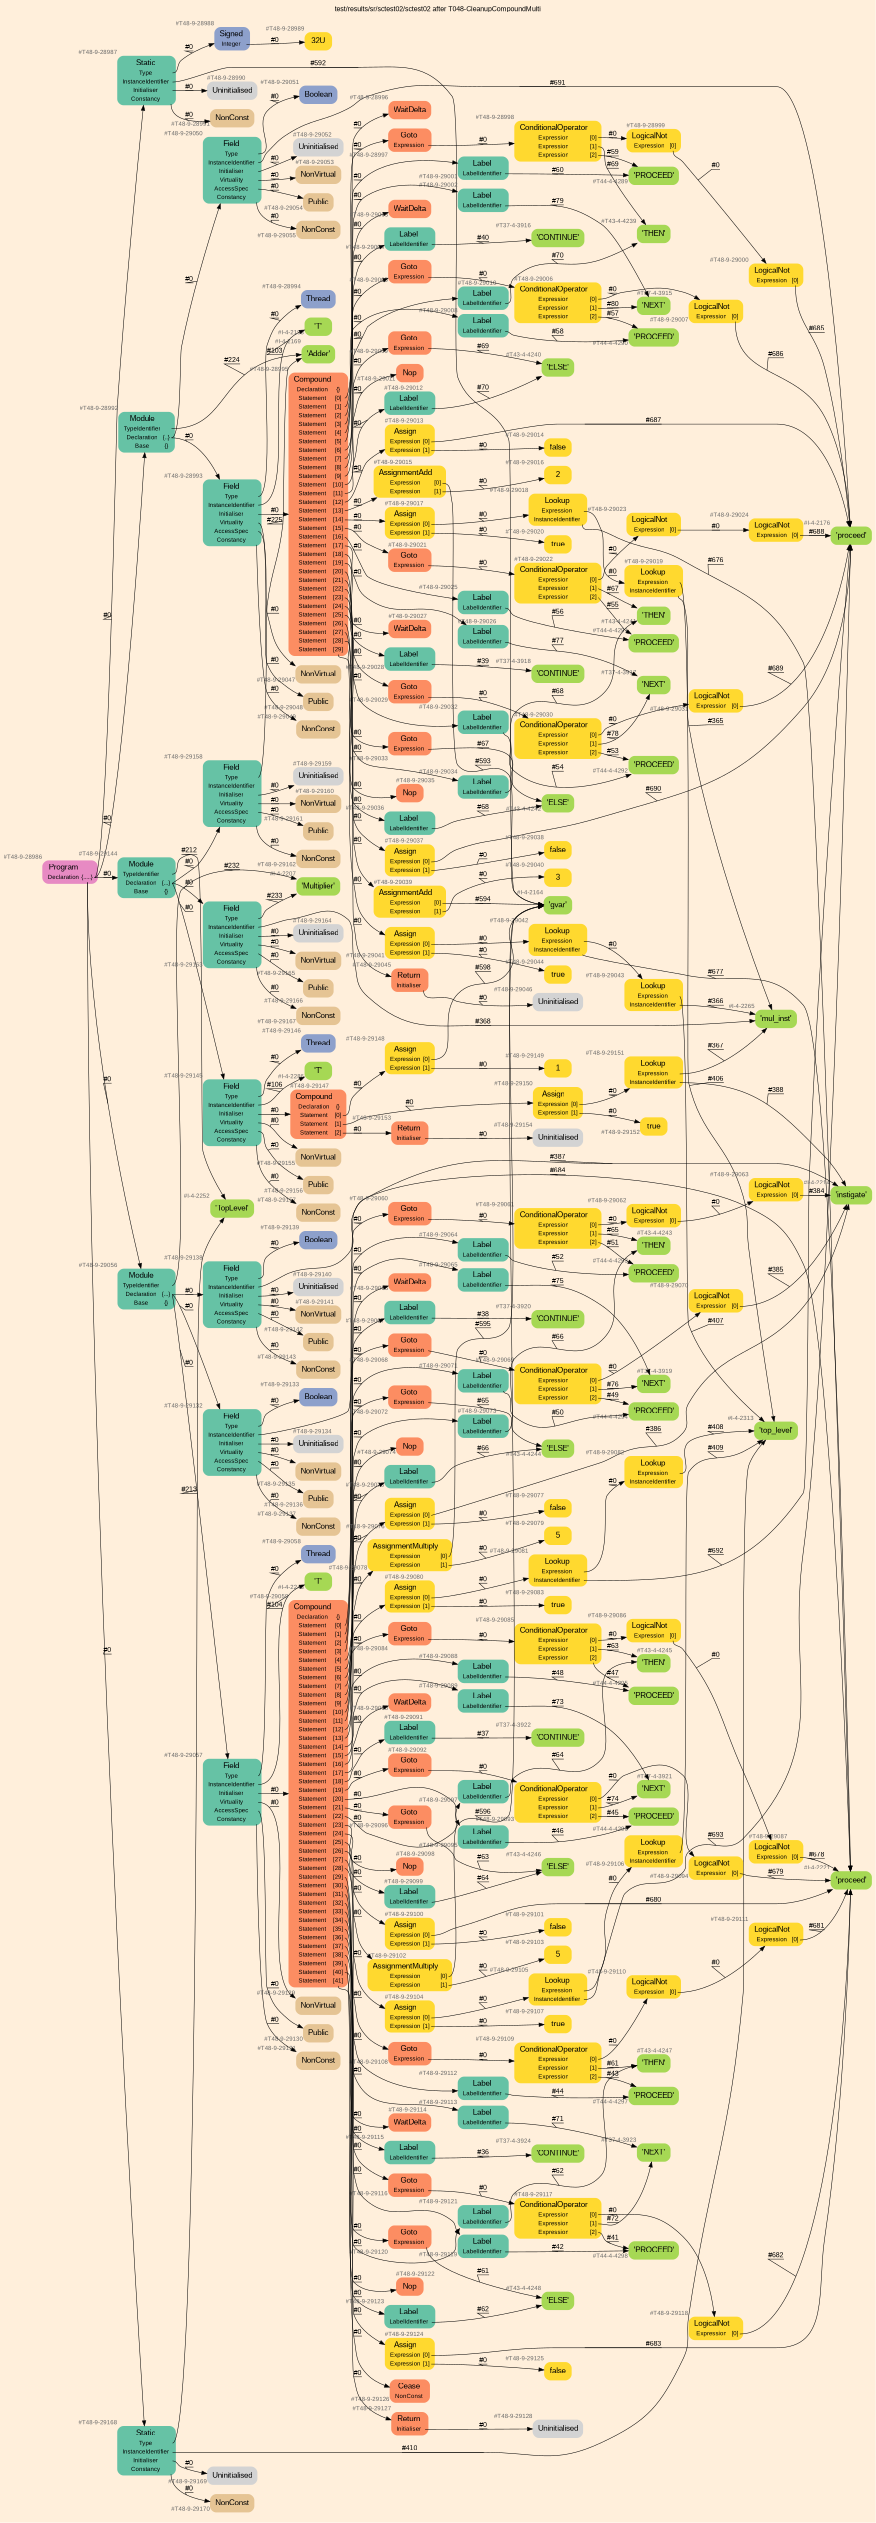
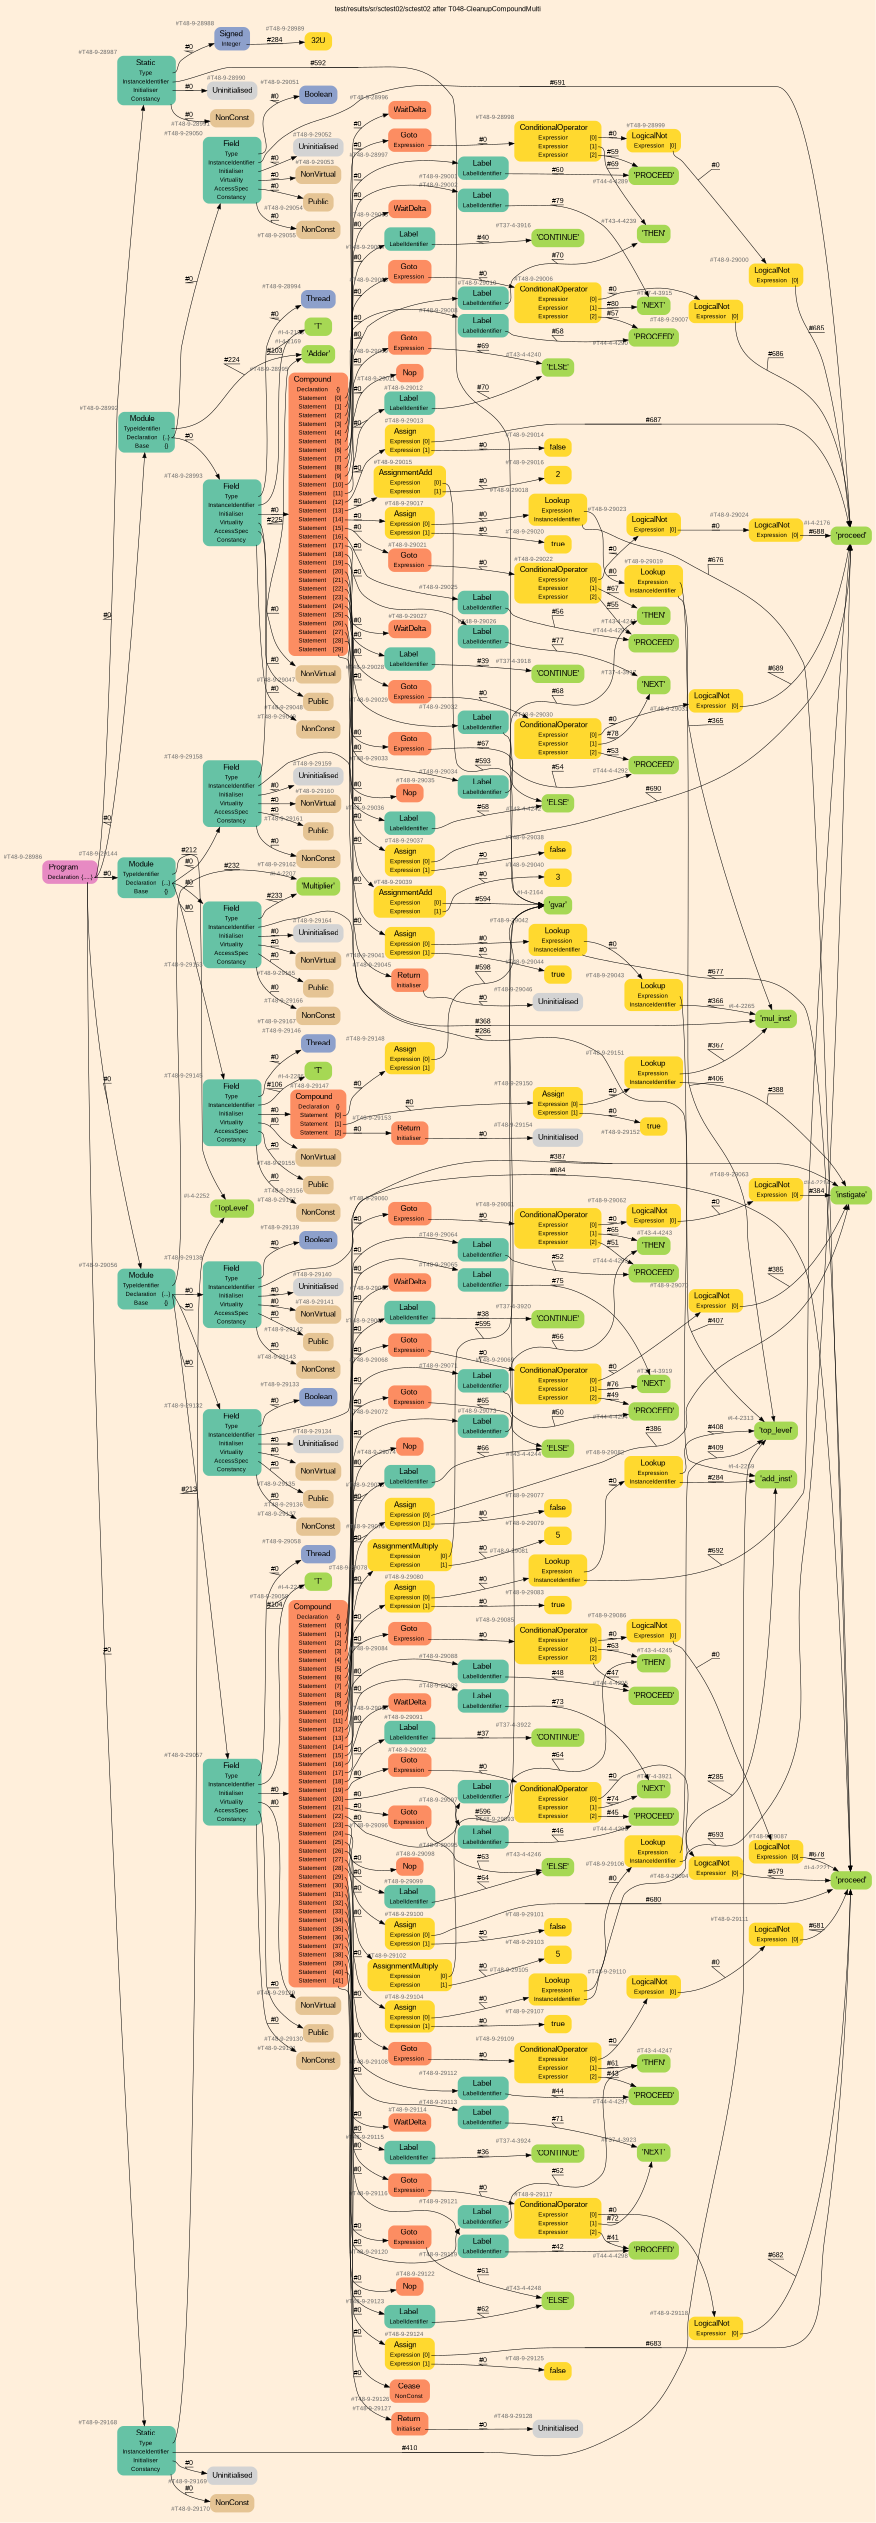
(275, 40) -> (275, 40)
(558, 1068) -> none
none -> (776, 1479)
